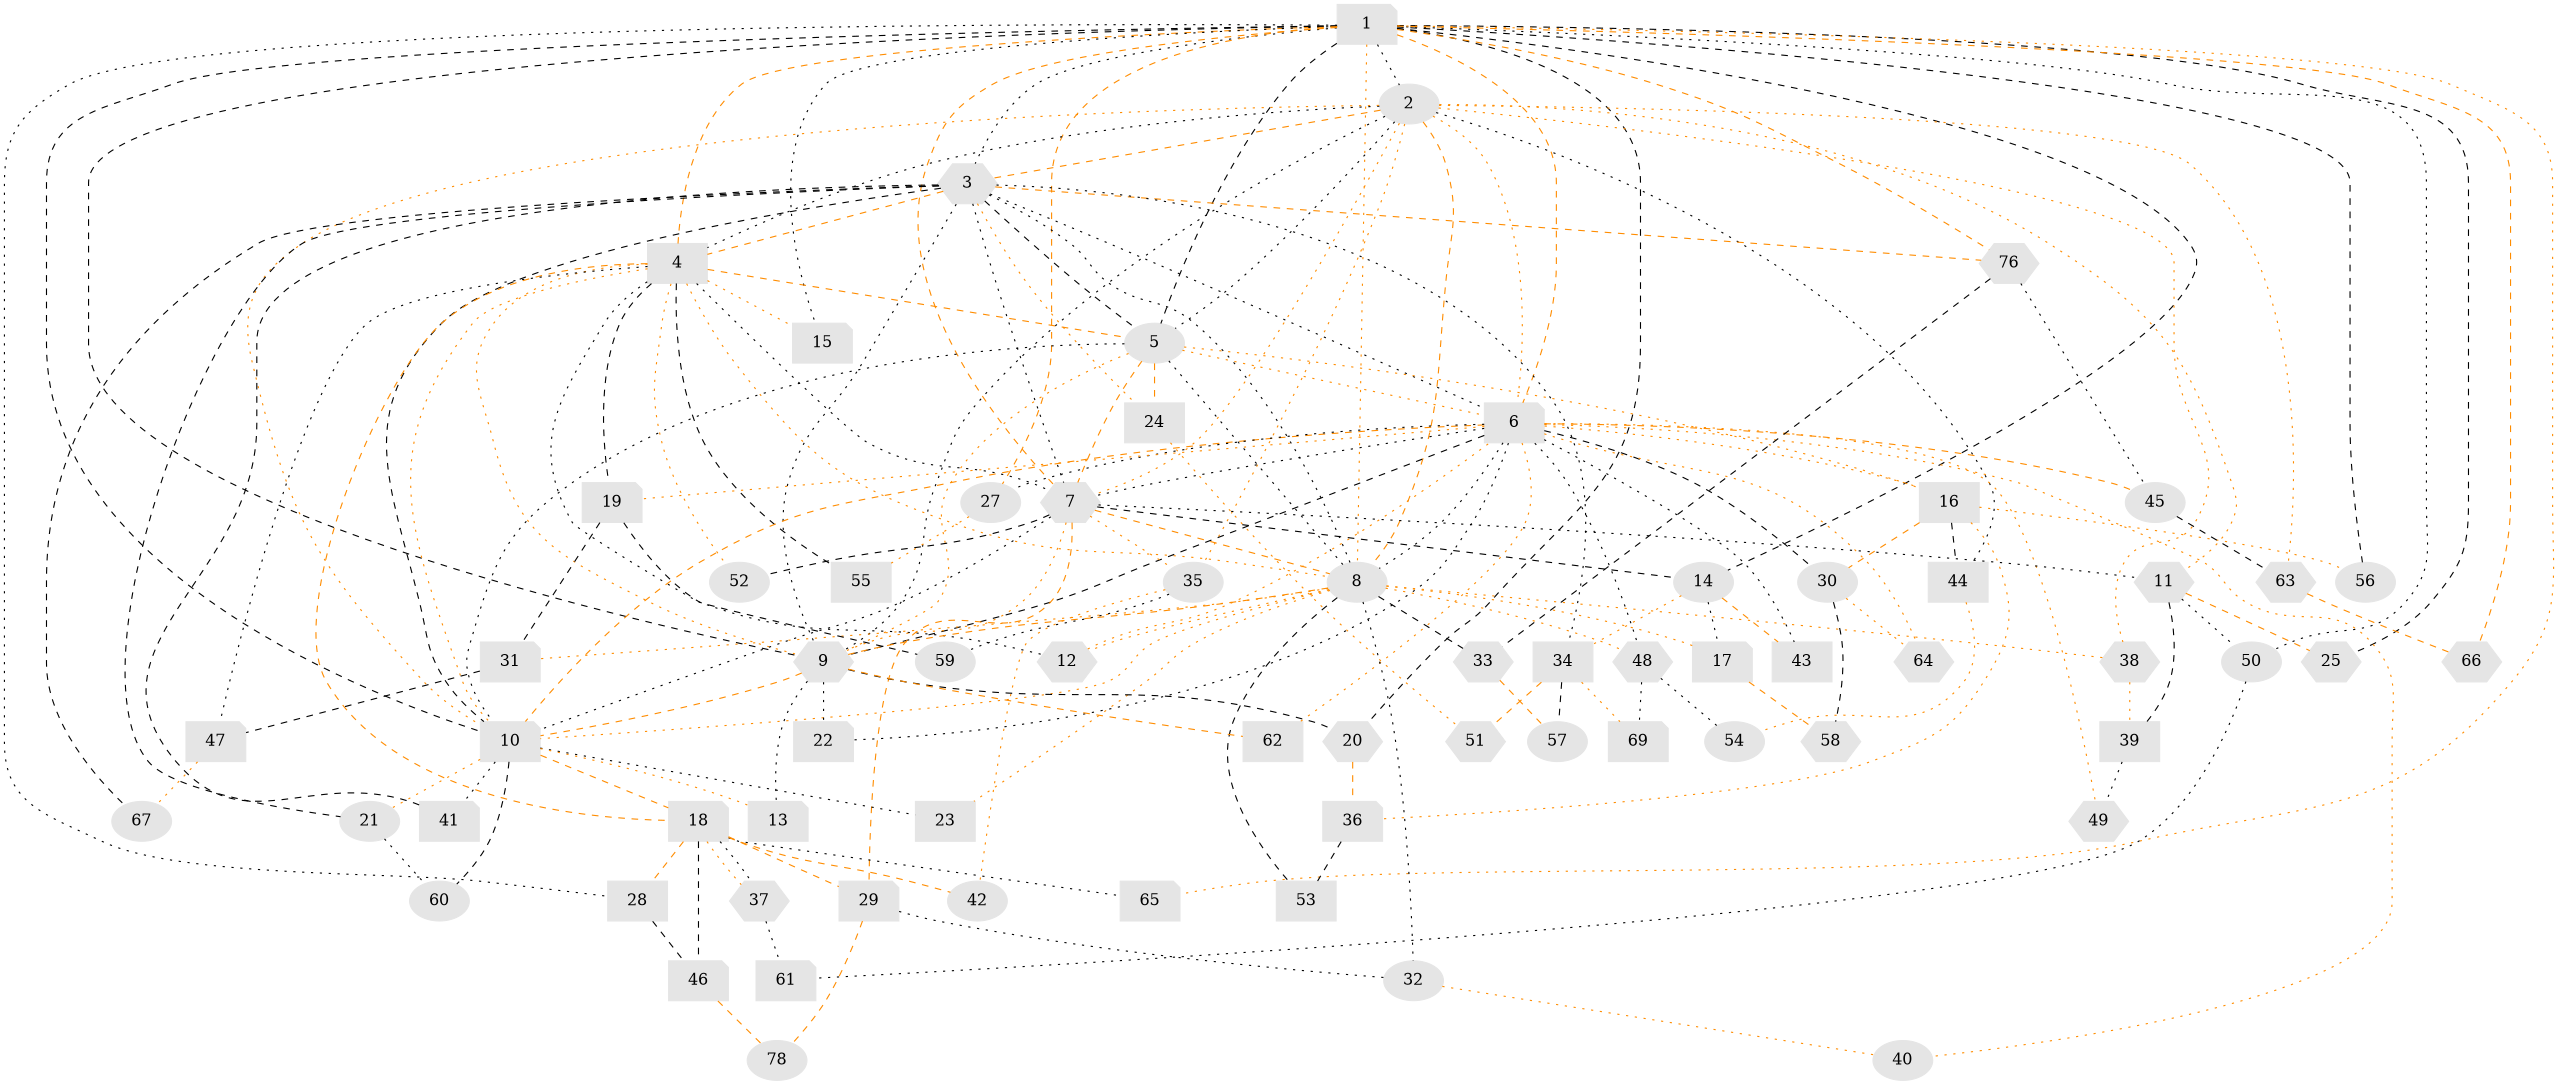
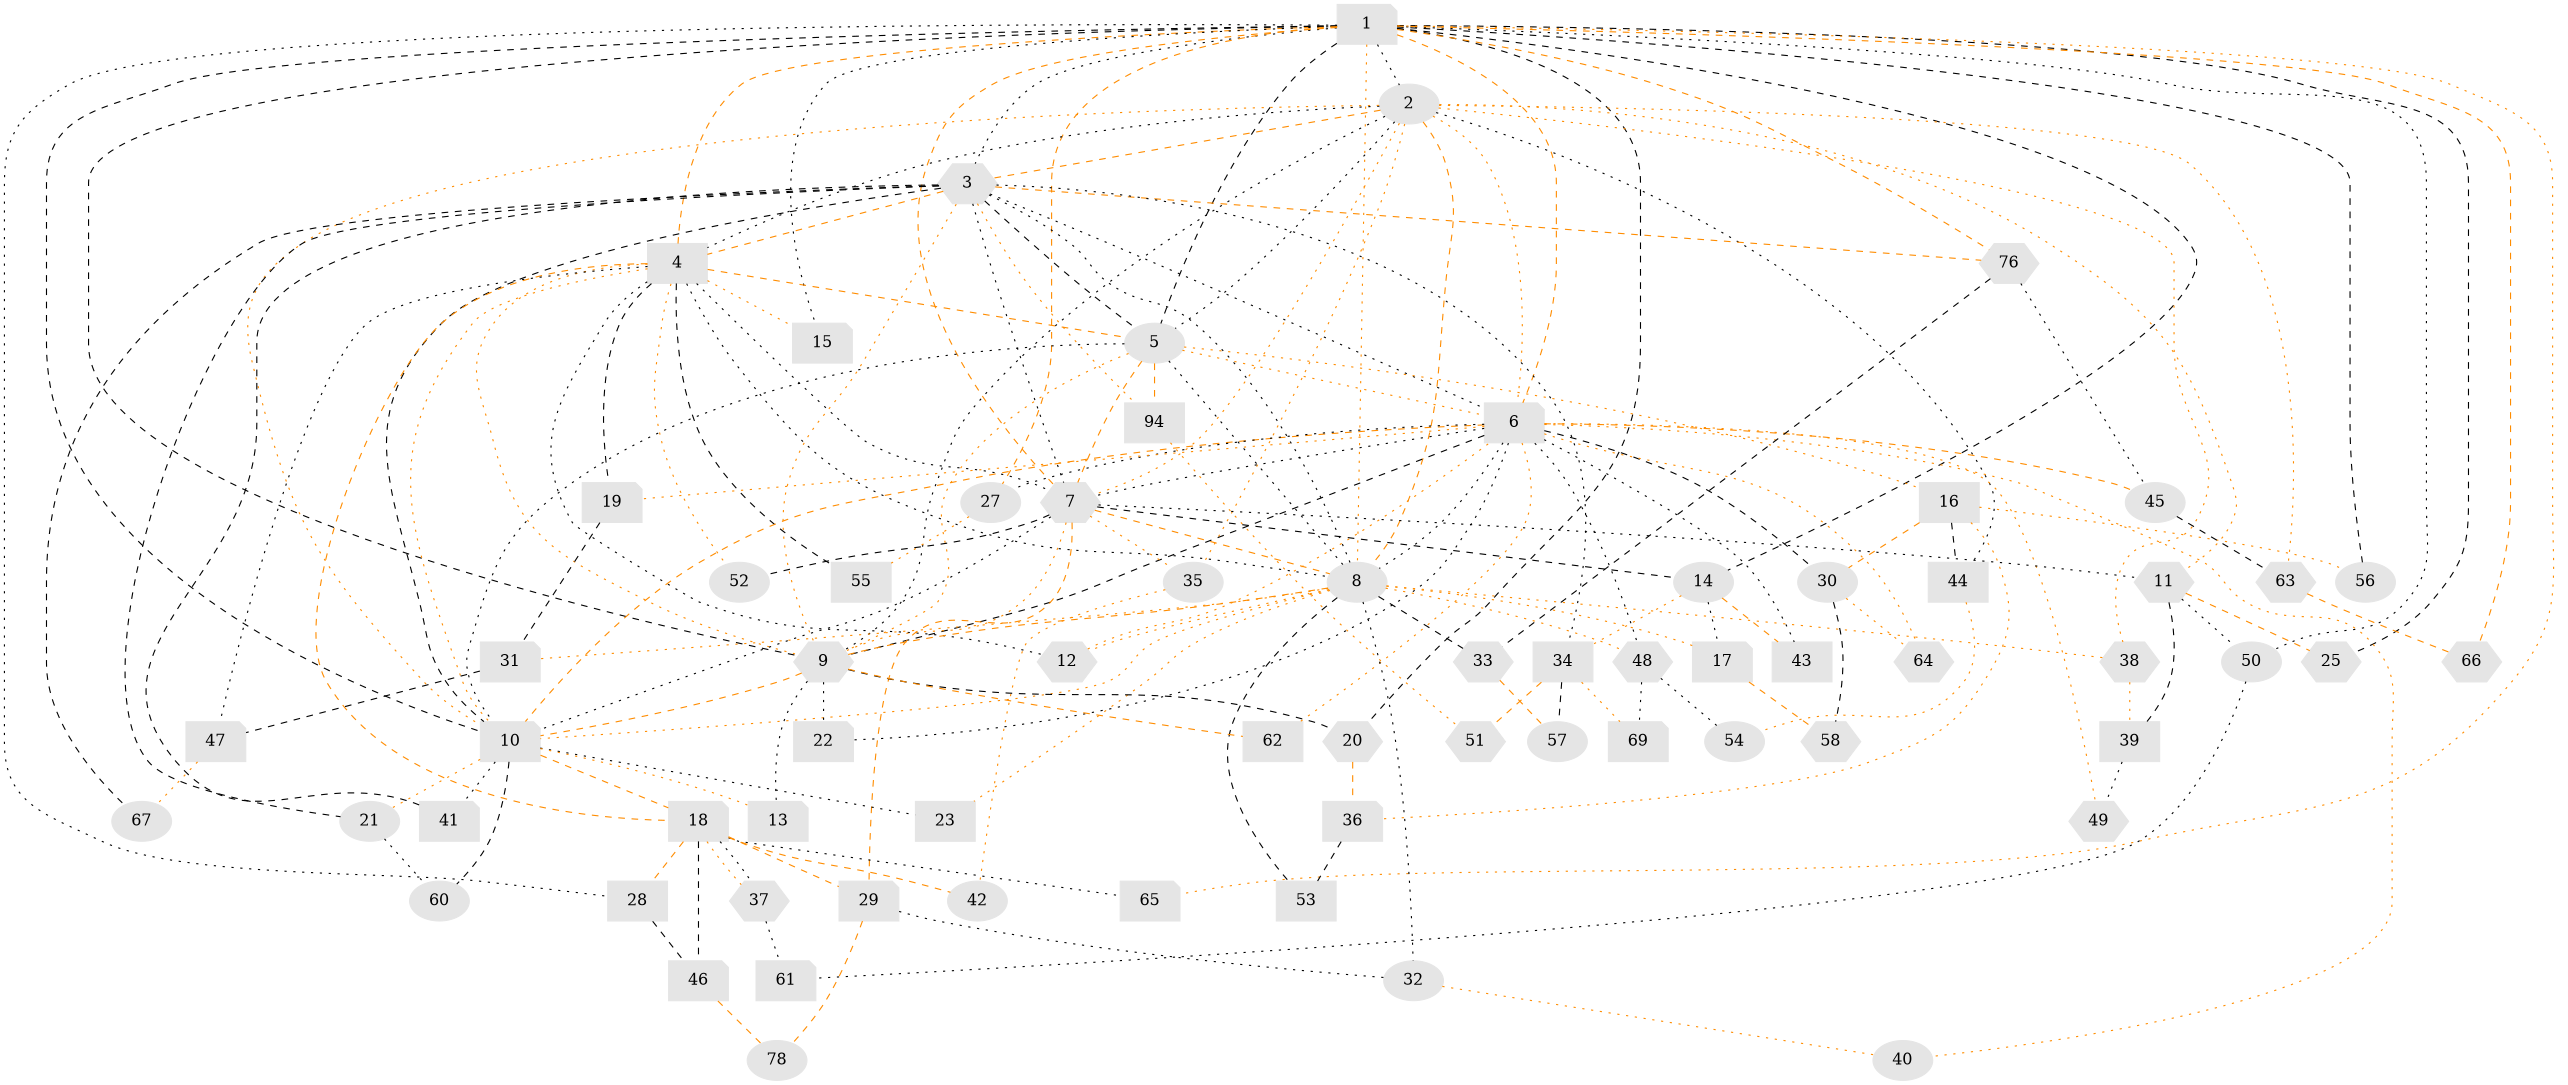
(834, 403) -> (834, 403)
(1155, 423) -> (1155, 423)
(1734, 448) -> none
(976, 530) -> (976, 530)
(945, 662) -> none
